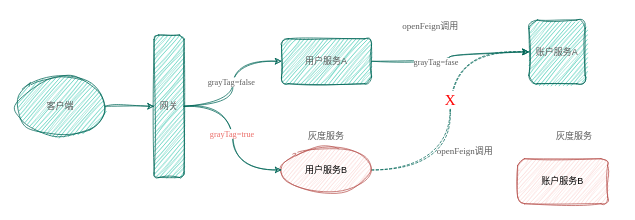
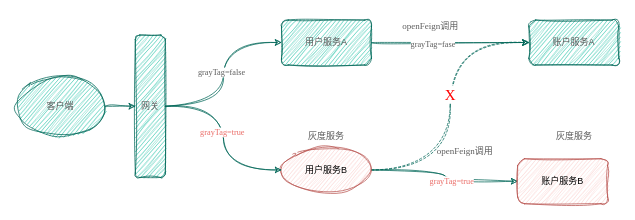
(557, 52) -> (574, 42)
(327, 61) -> (327, 42)
(169, 106) -> (150, 106)
none -> (416, 171)
